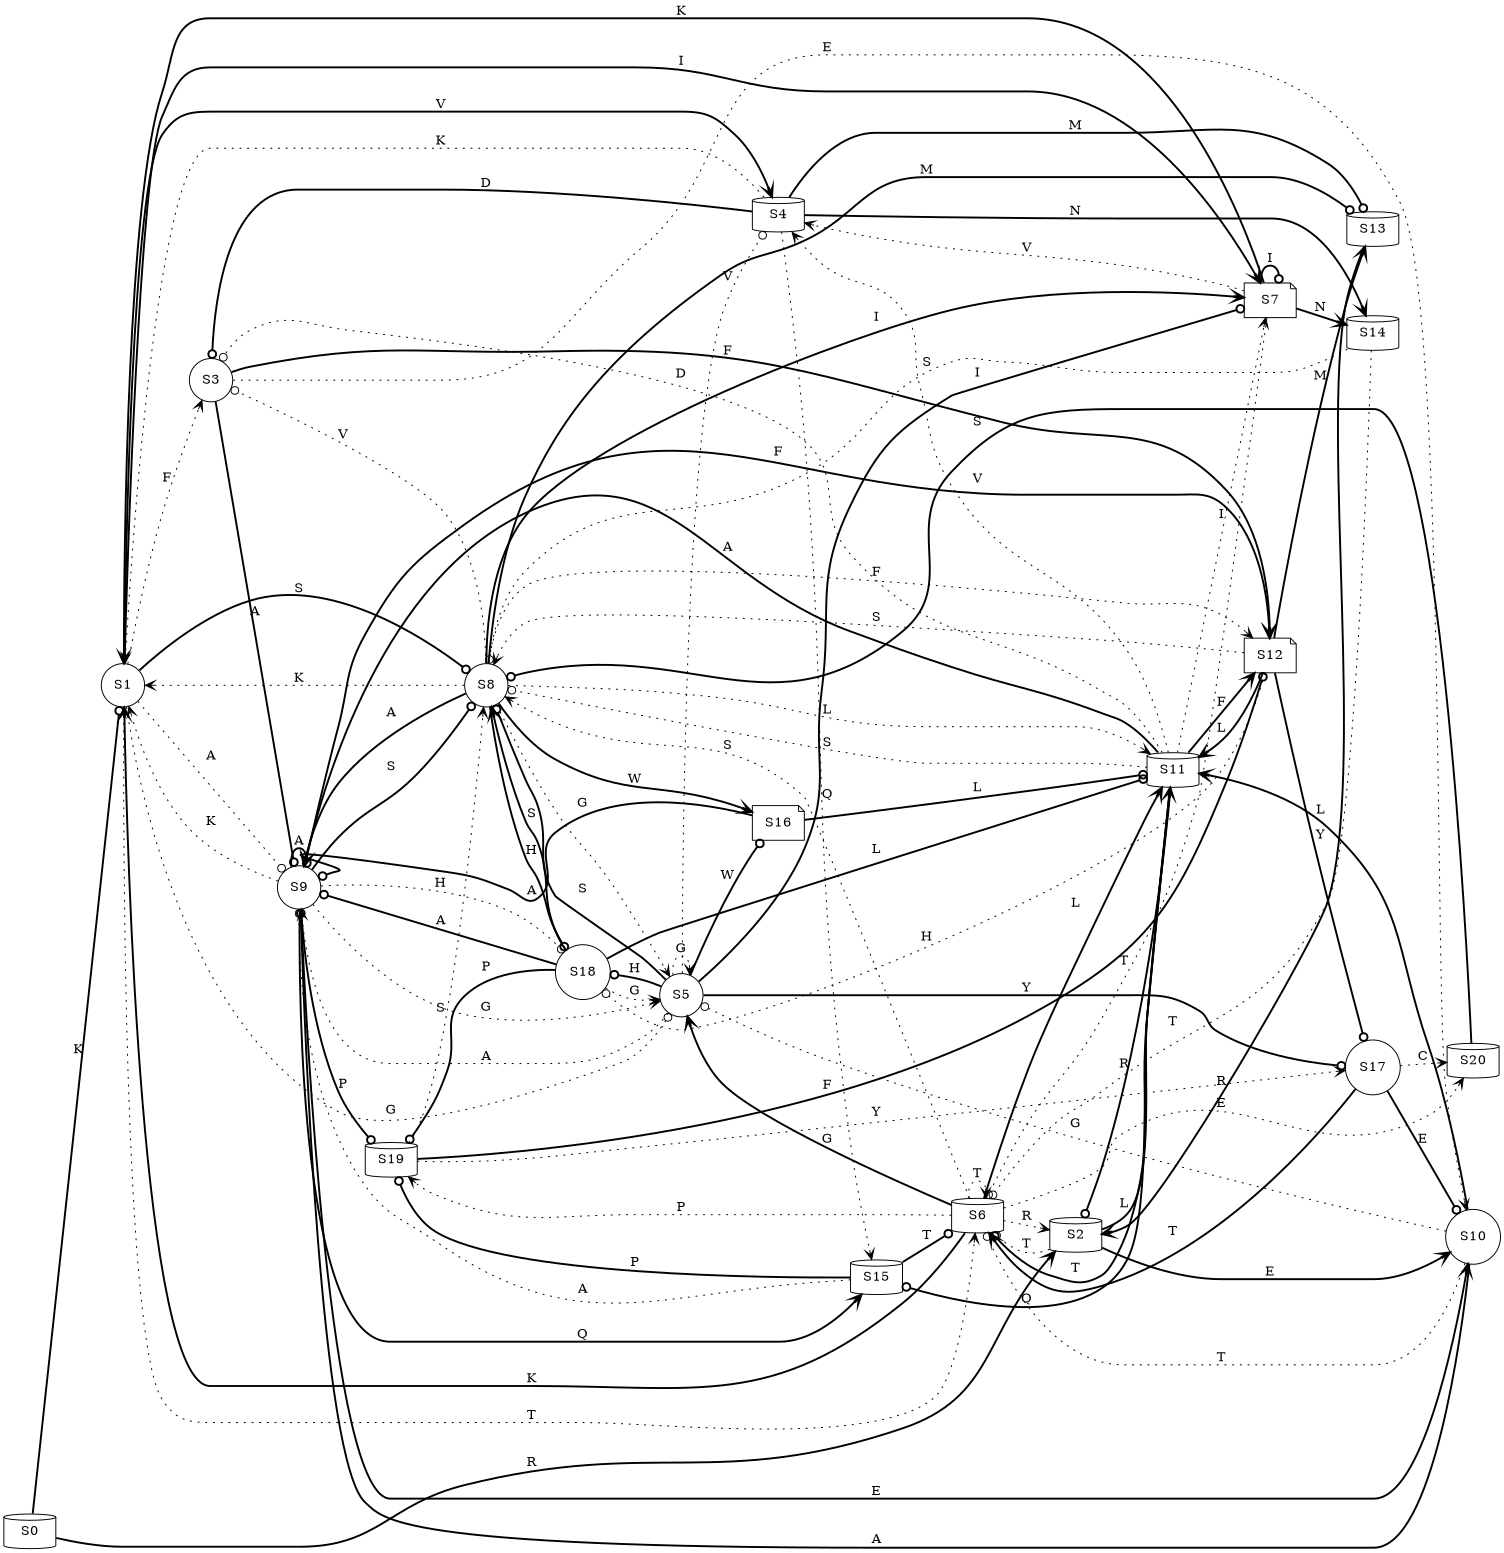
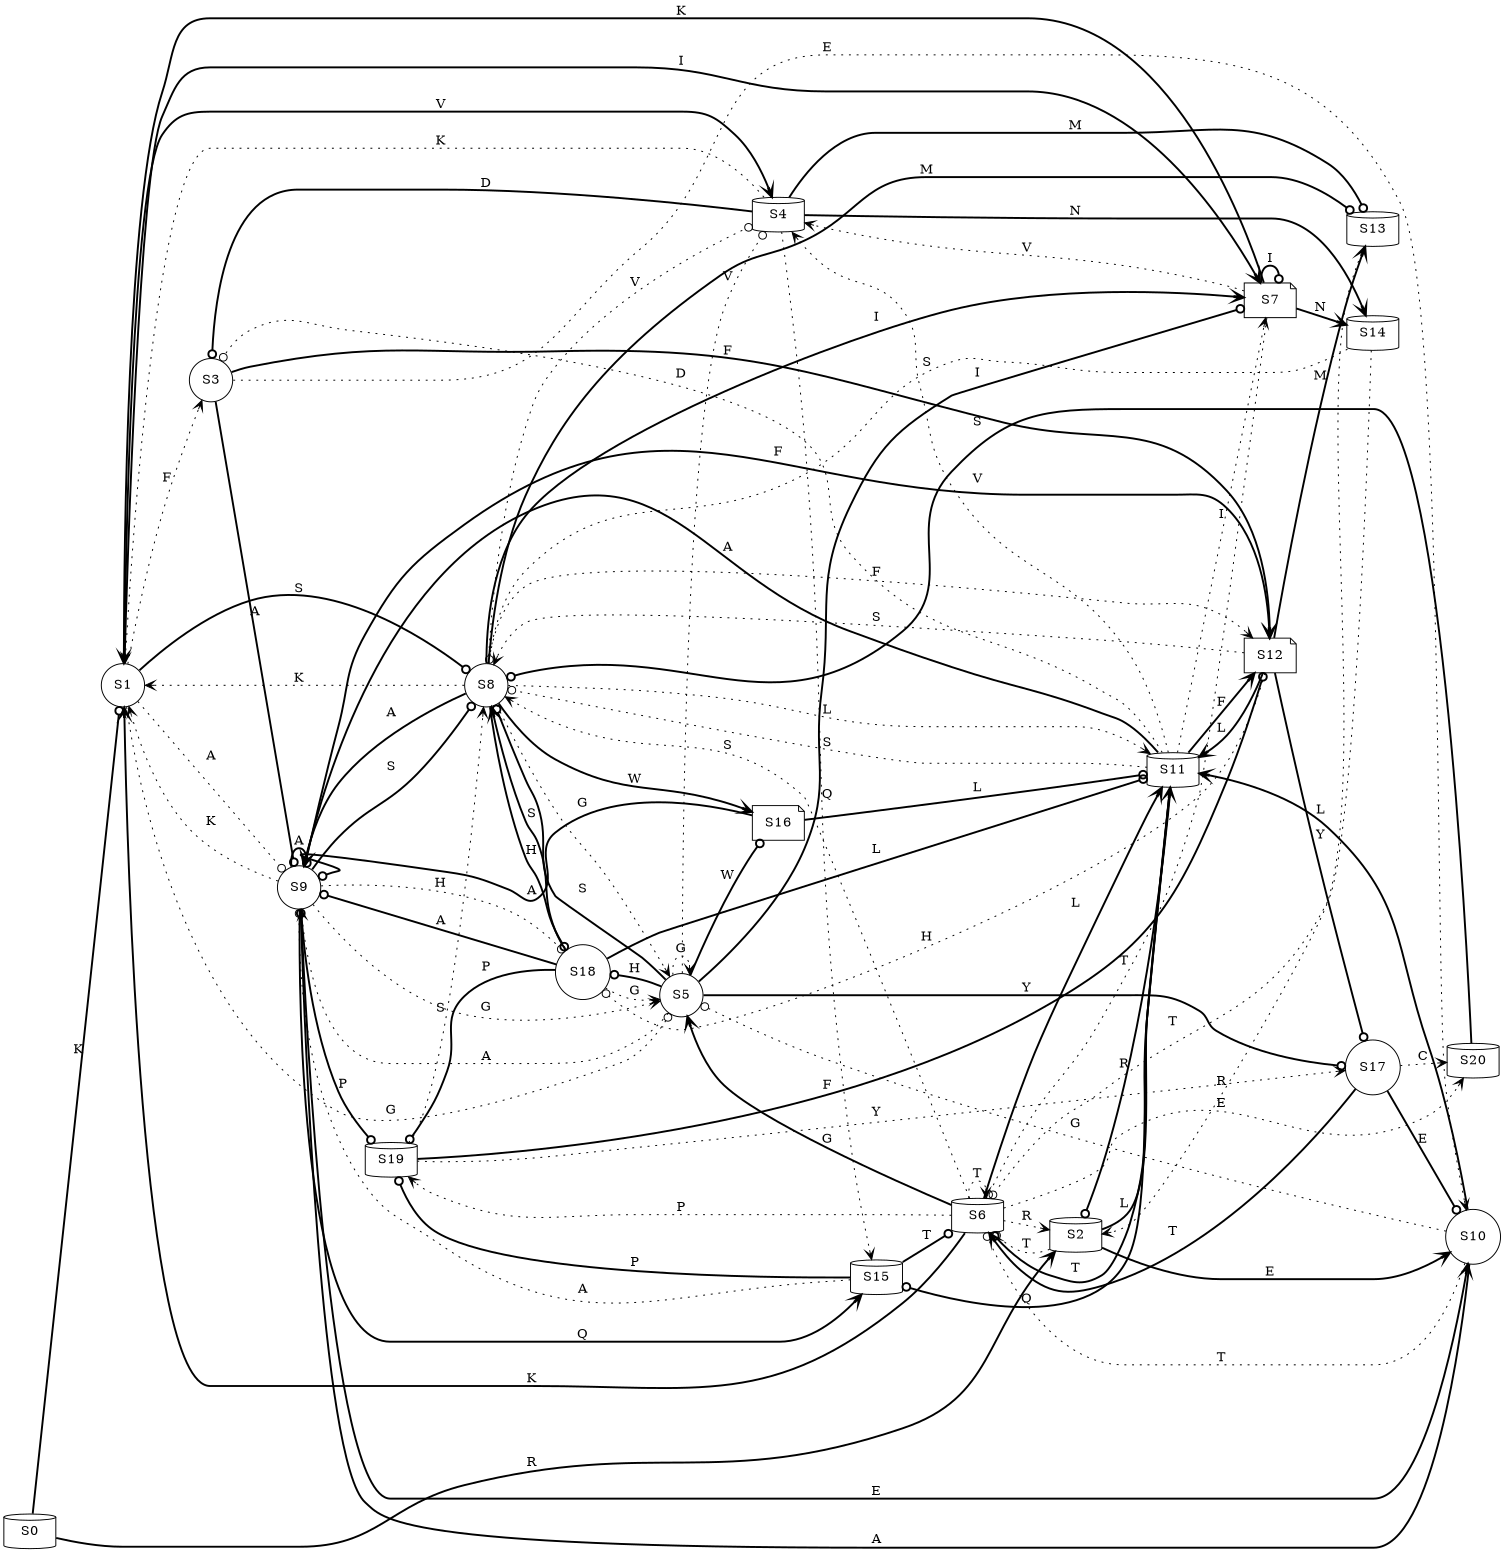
(414, 487) -> (536, 397)
(1343, 746) -> (1343, 746)
(280, 1423) -> none
